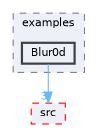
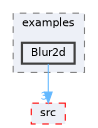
(48, 53) -> (48, 53)
